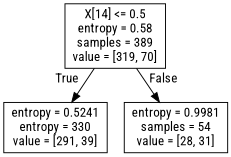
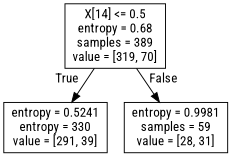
(115, 36) -> (115, 36)
(176, 128) -> (176, 128)
